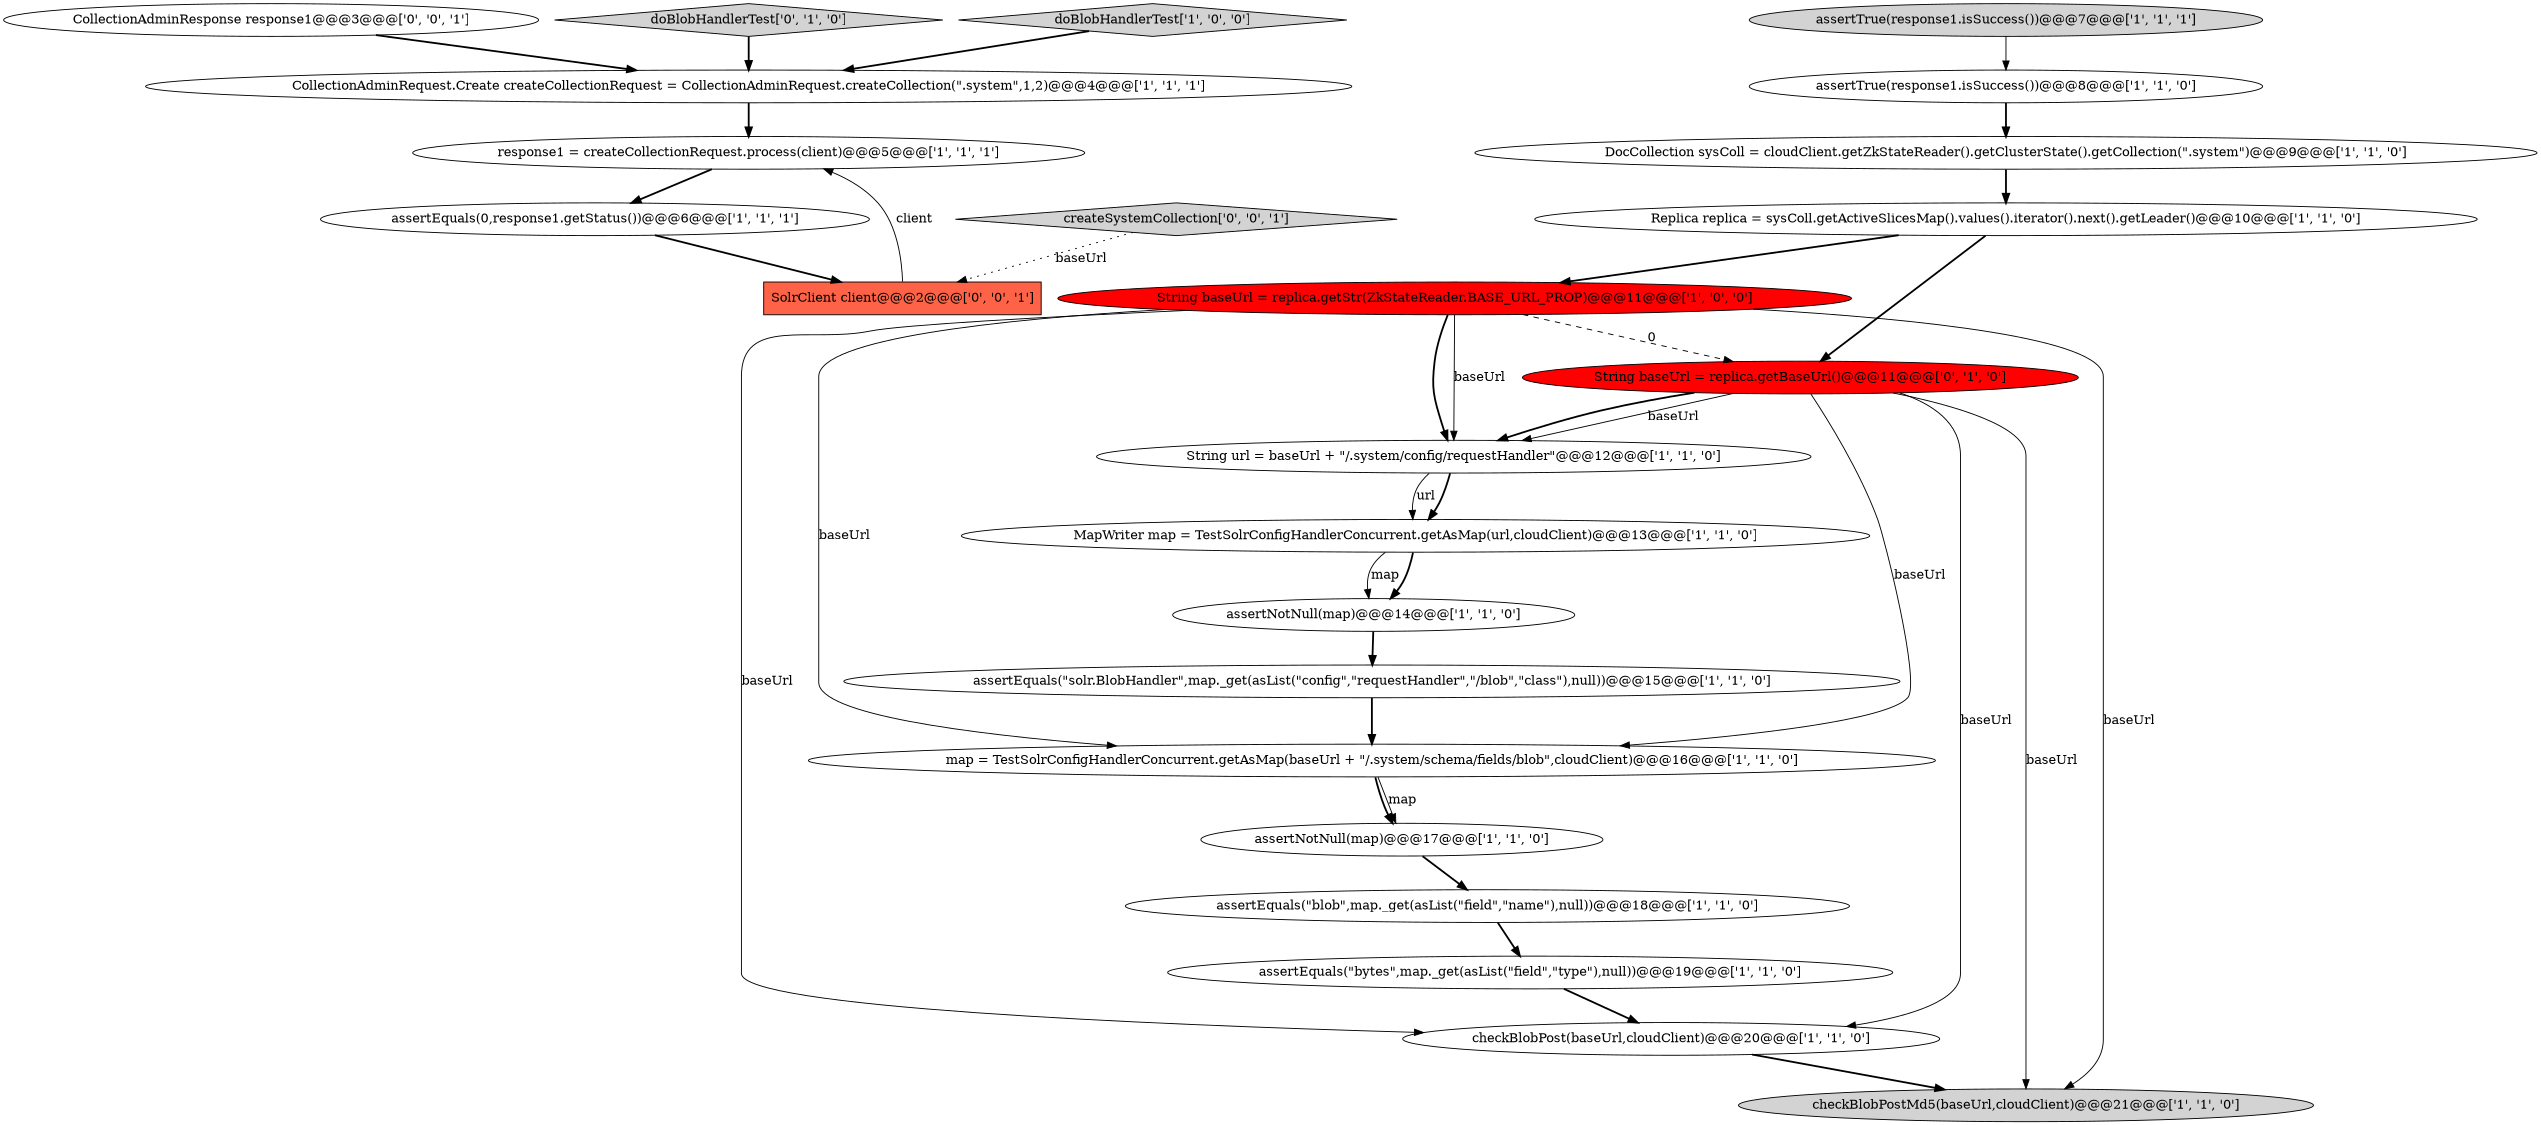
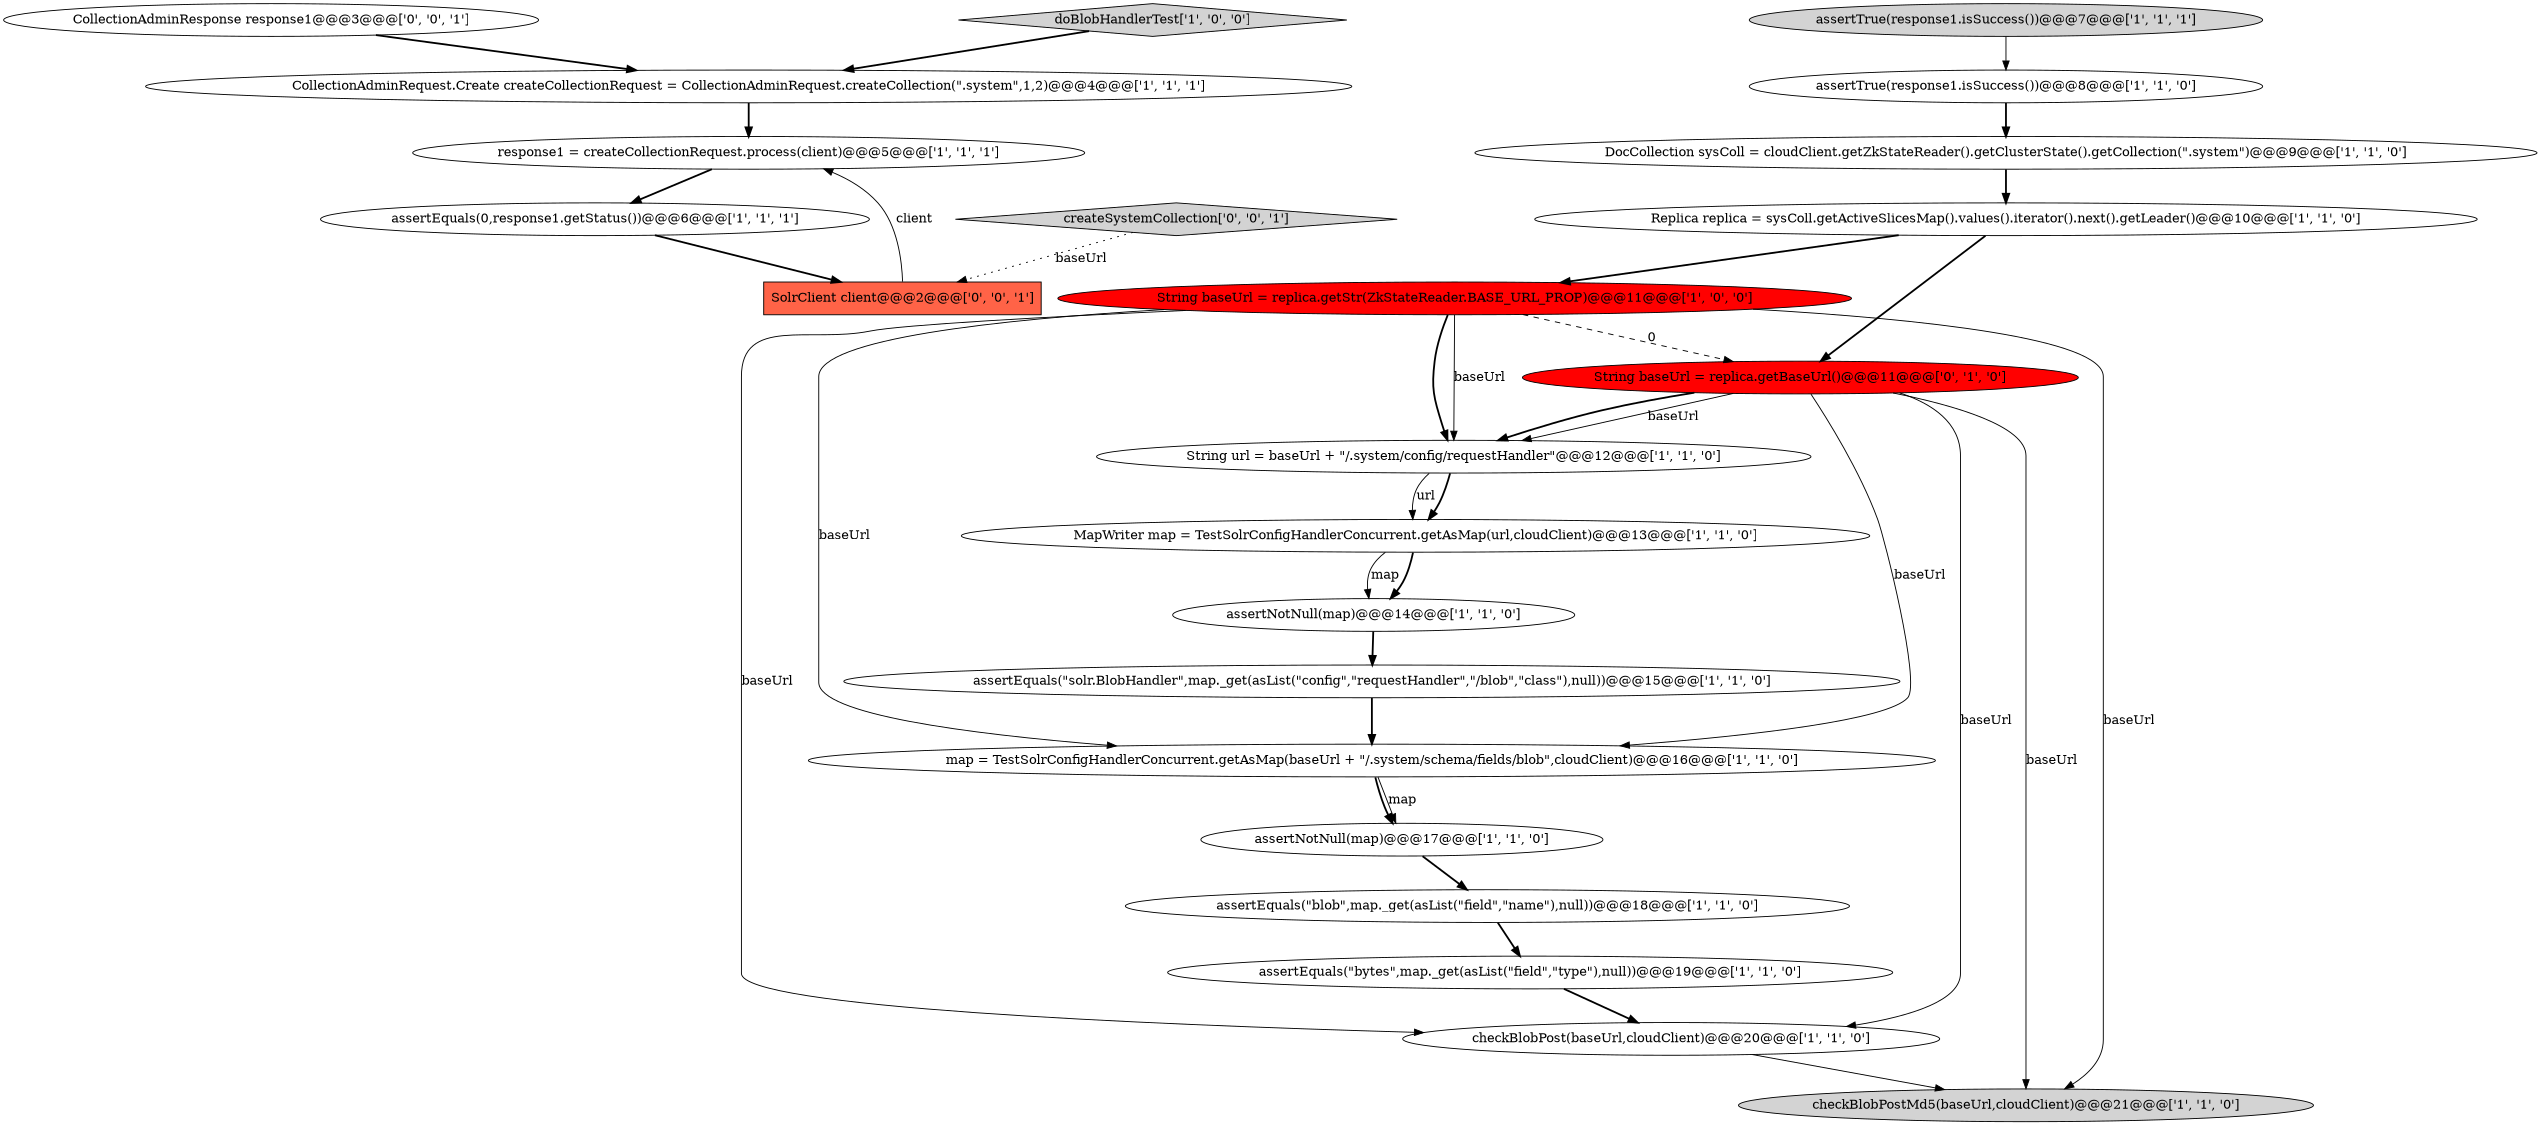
(749, 20) -> none
(1844, 1071) -> (1844, 1071)
